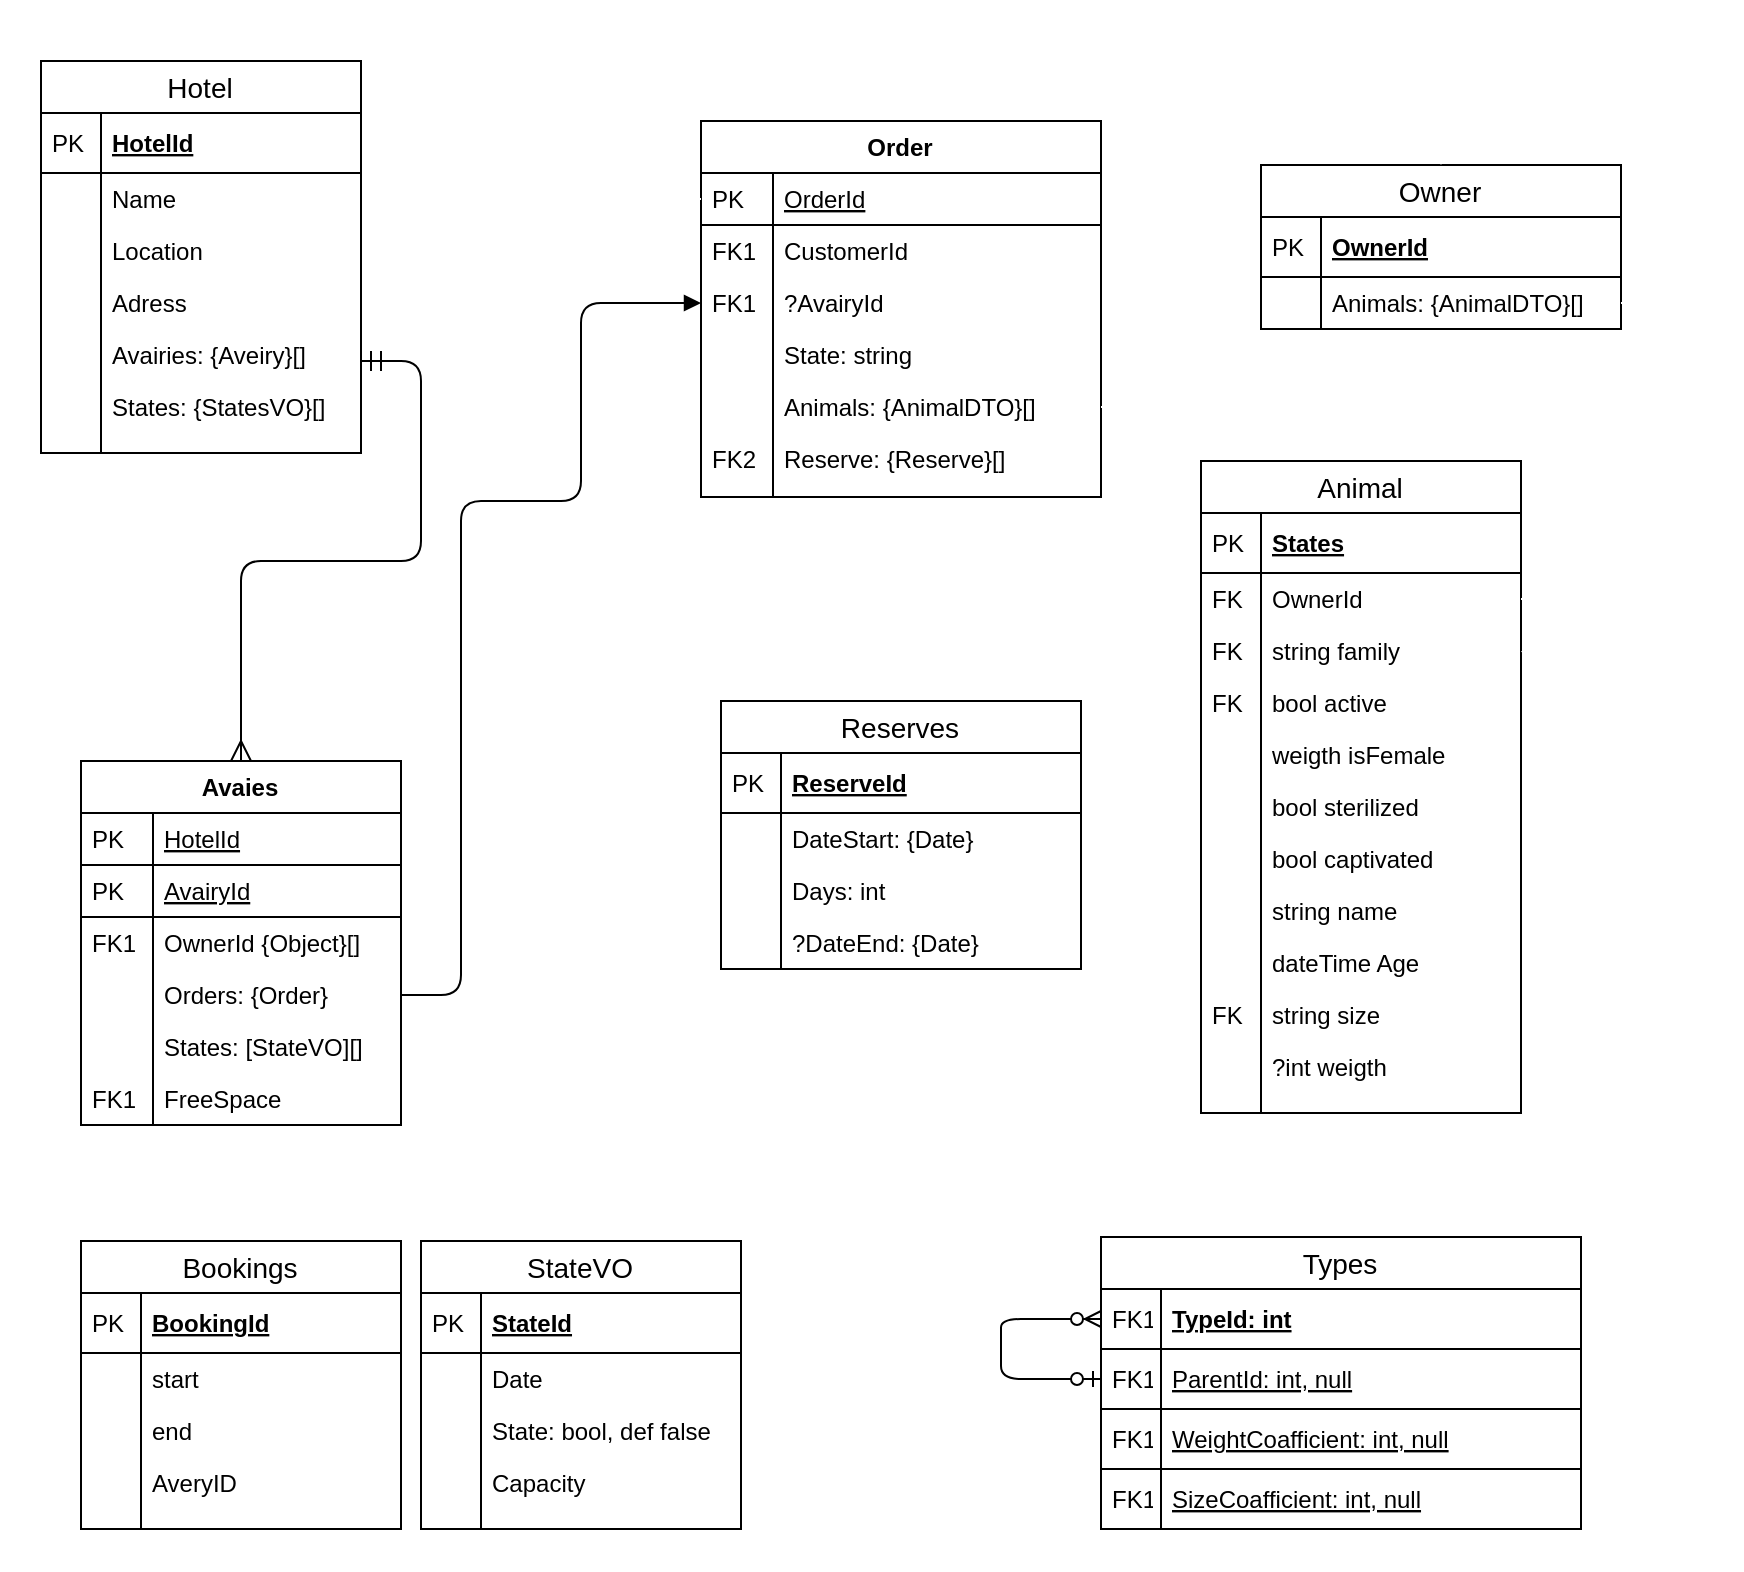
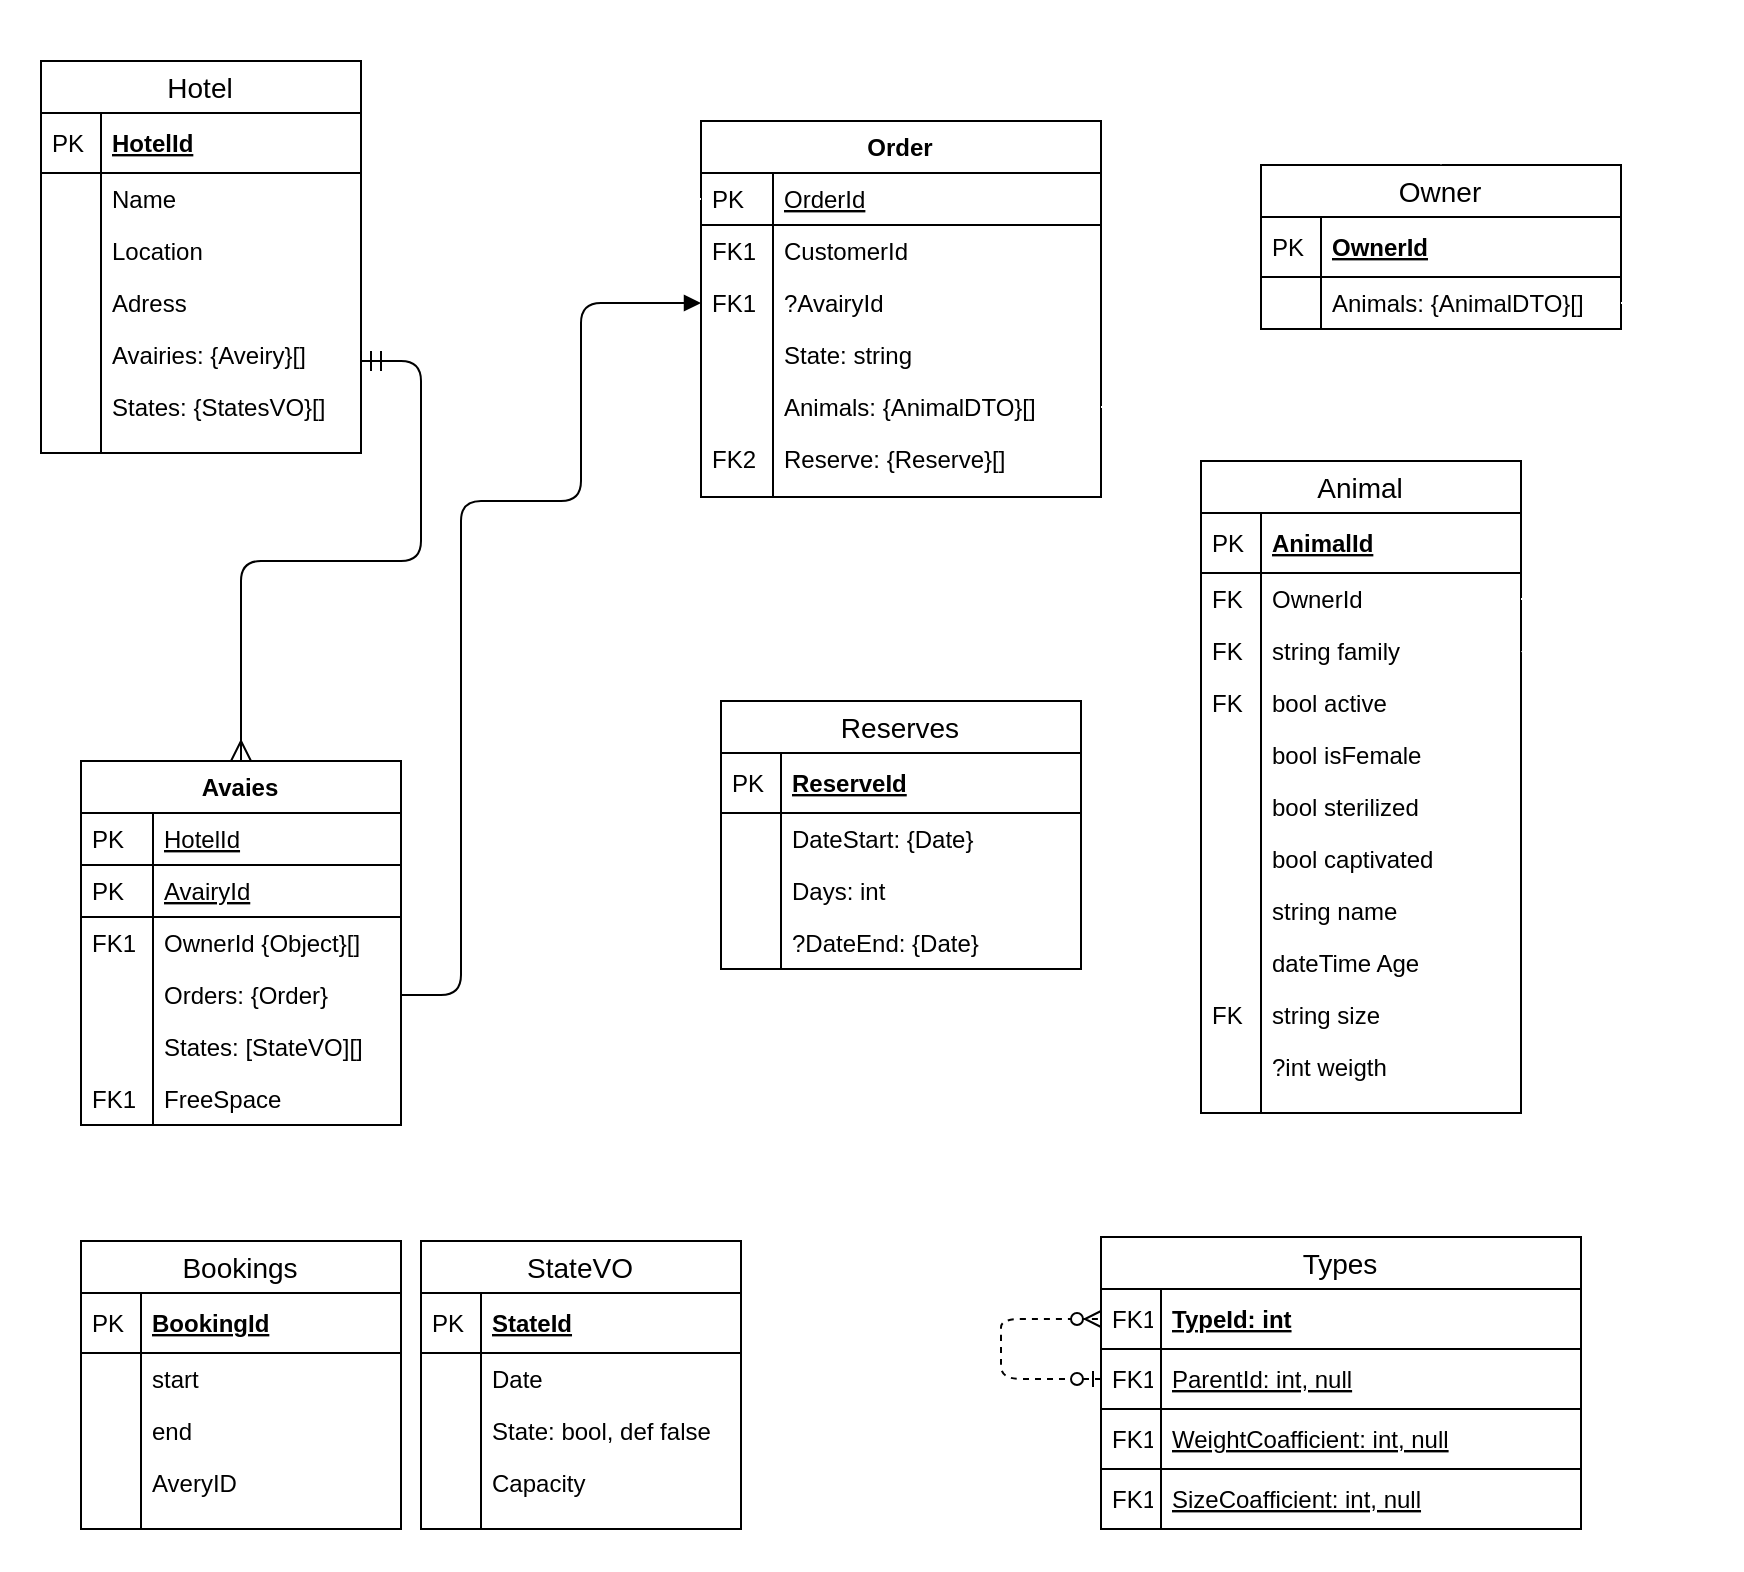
(1312, 544) -> (1320, 544)
(1360, 756) -> (1347, 756)
(1001, 1351) -> (1001, 1351)
